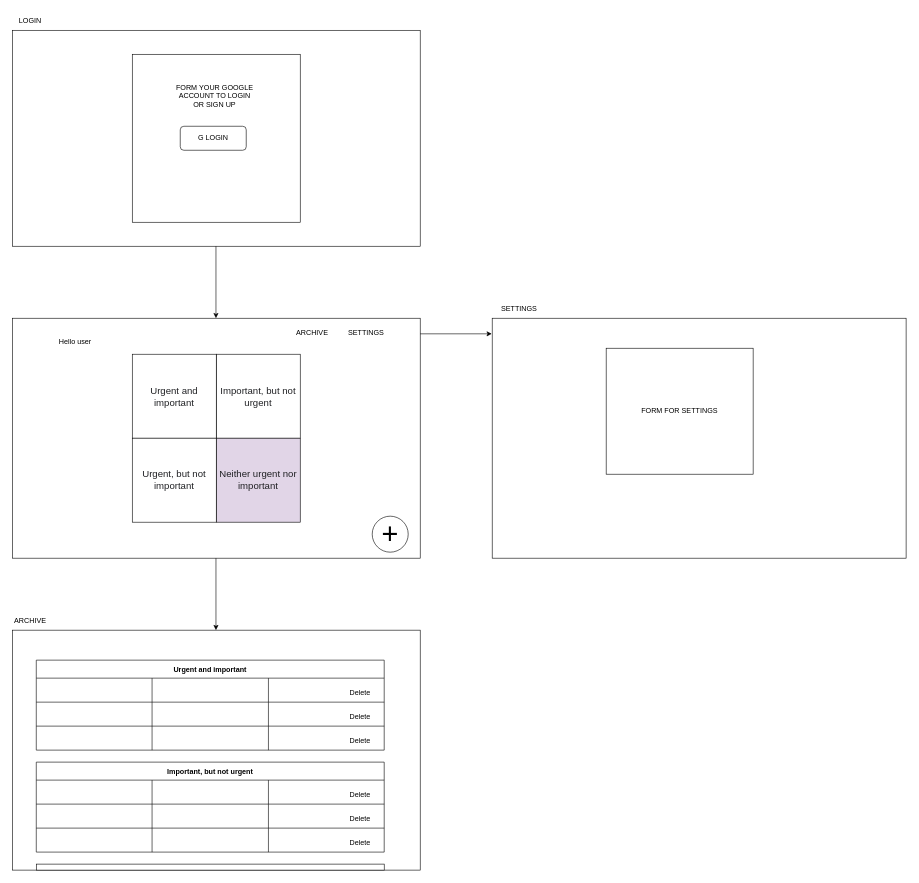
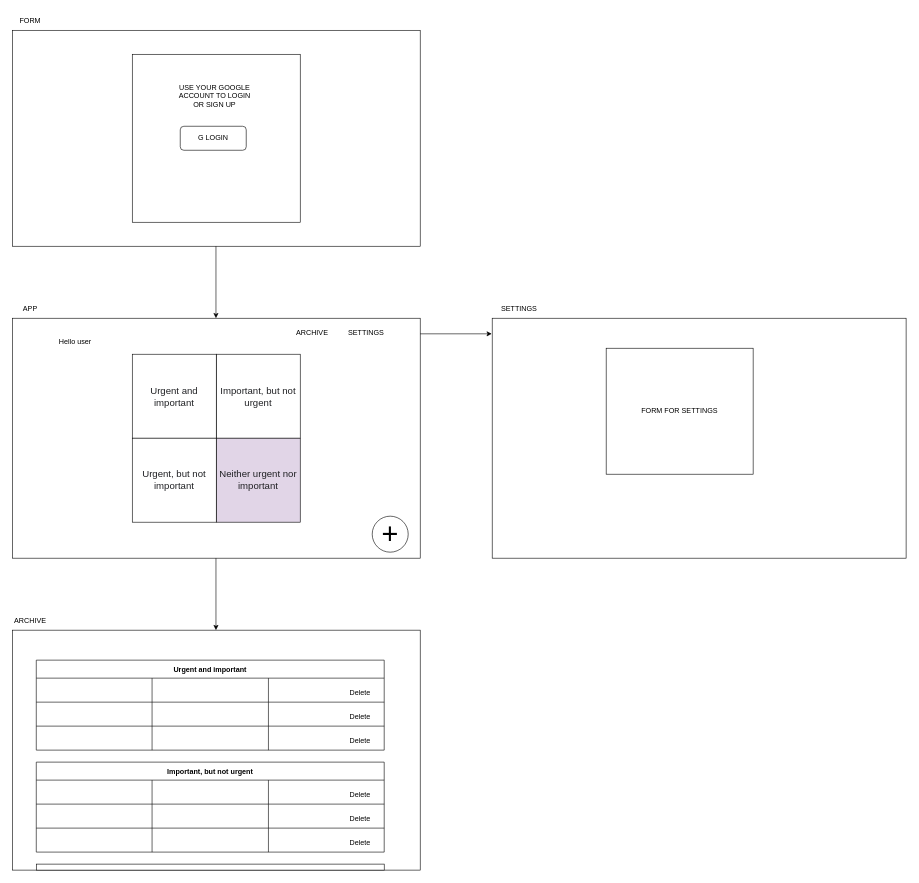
(30, 21) -> (30, 21)
(215, 96) -> (215, 96)
none -> (30, 309)
